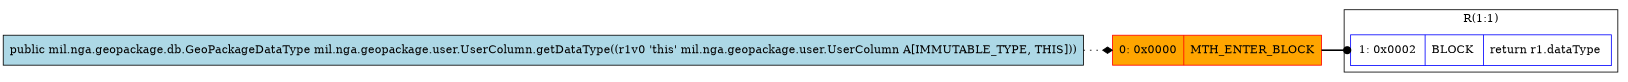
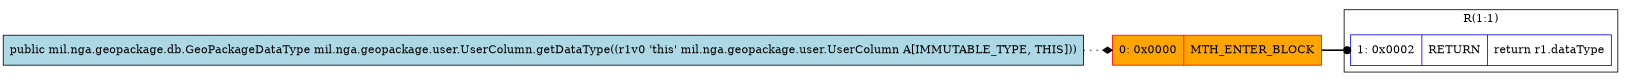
(1453, 50) -> (1455, 50)
